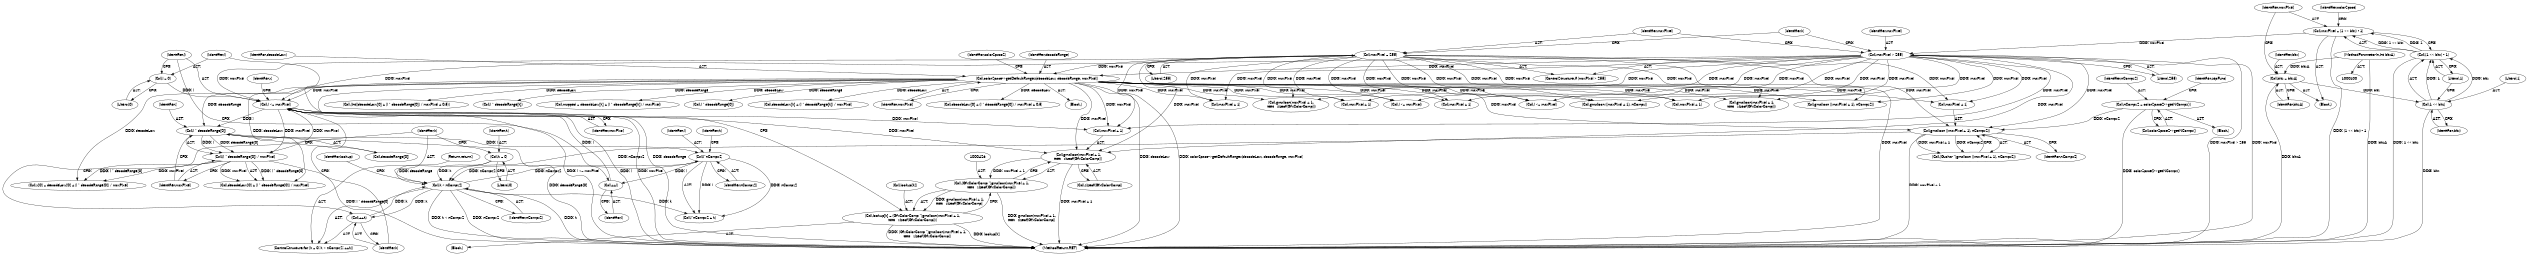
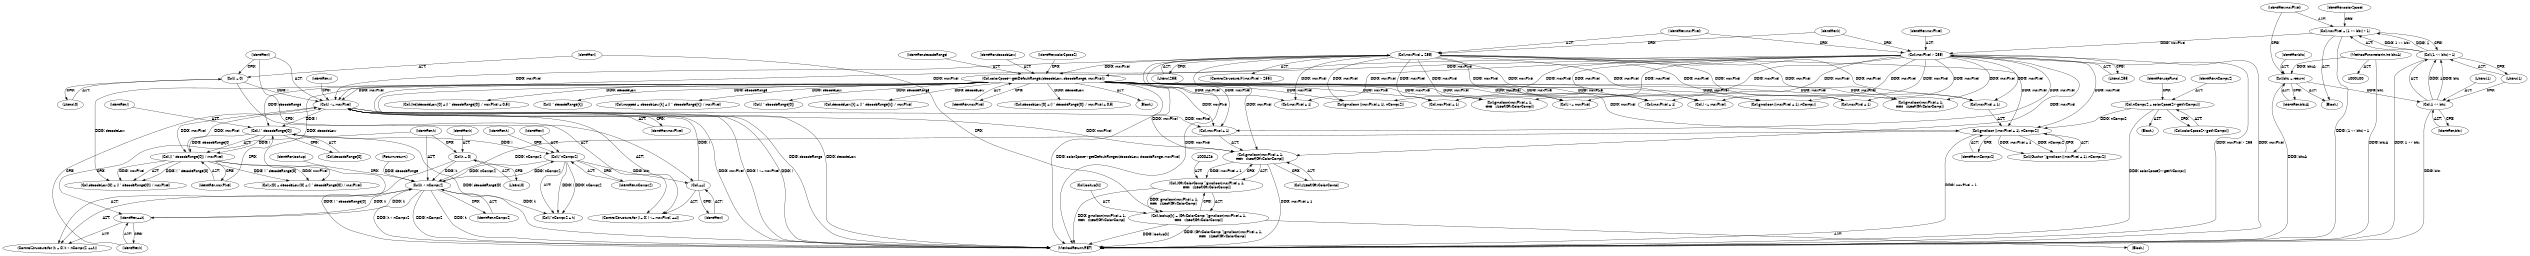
(1728, 60) -> none
(2284, 79) -> (2290, 79)
(681, 171) -> (641, 171)
(359, 218) -> (132, 218)
none -> (641, 218)
